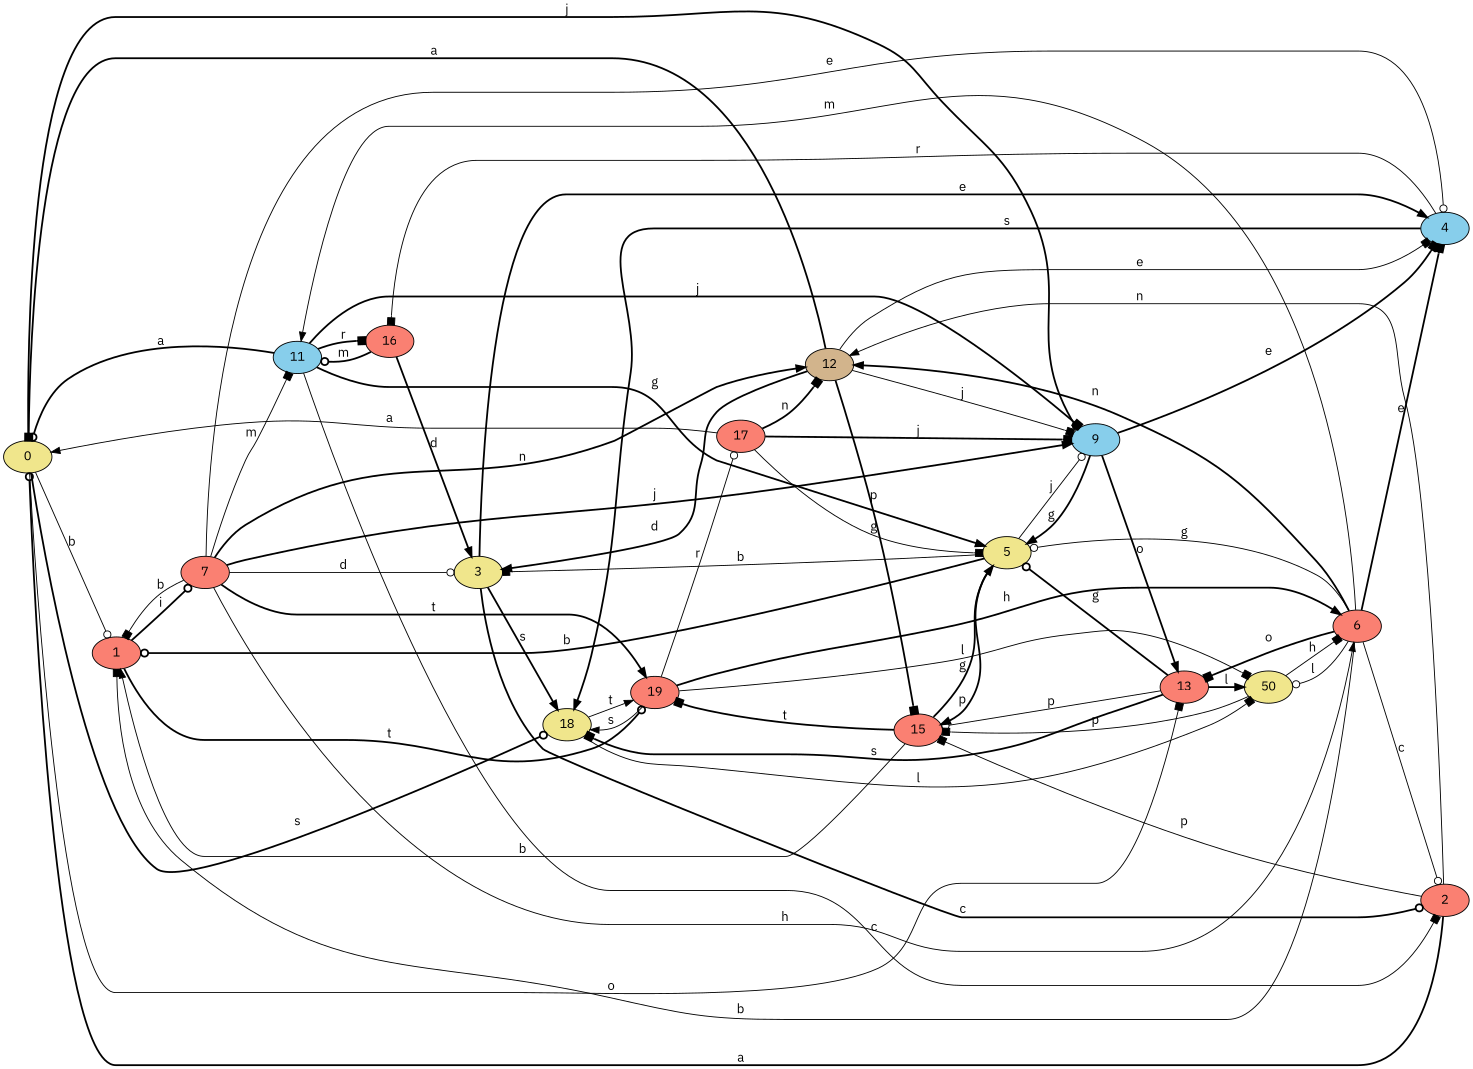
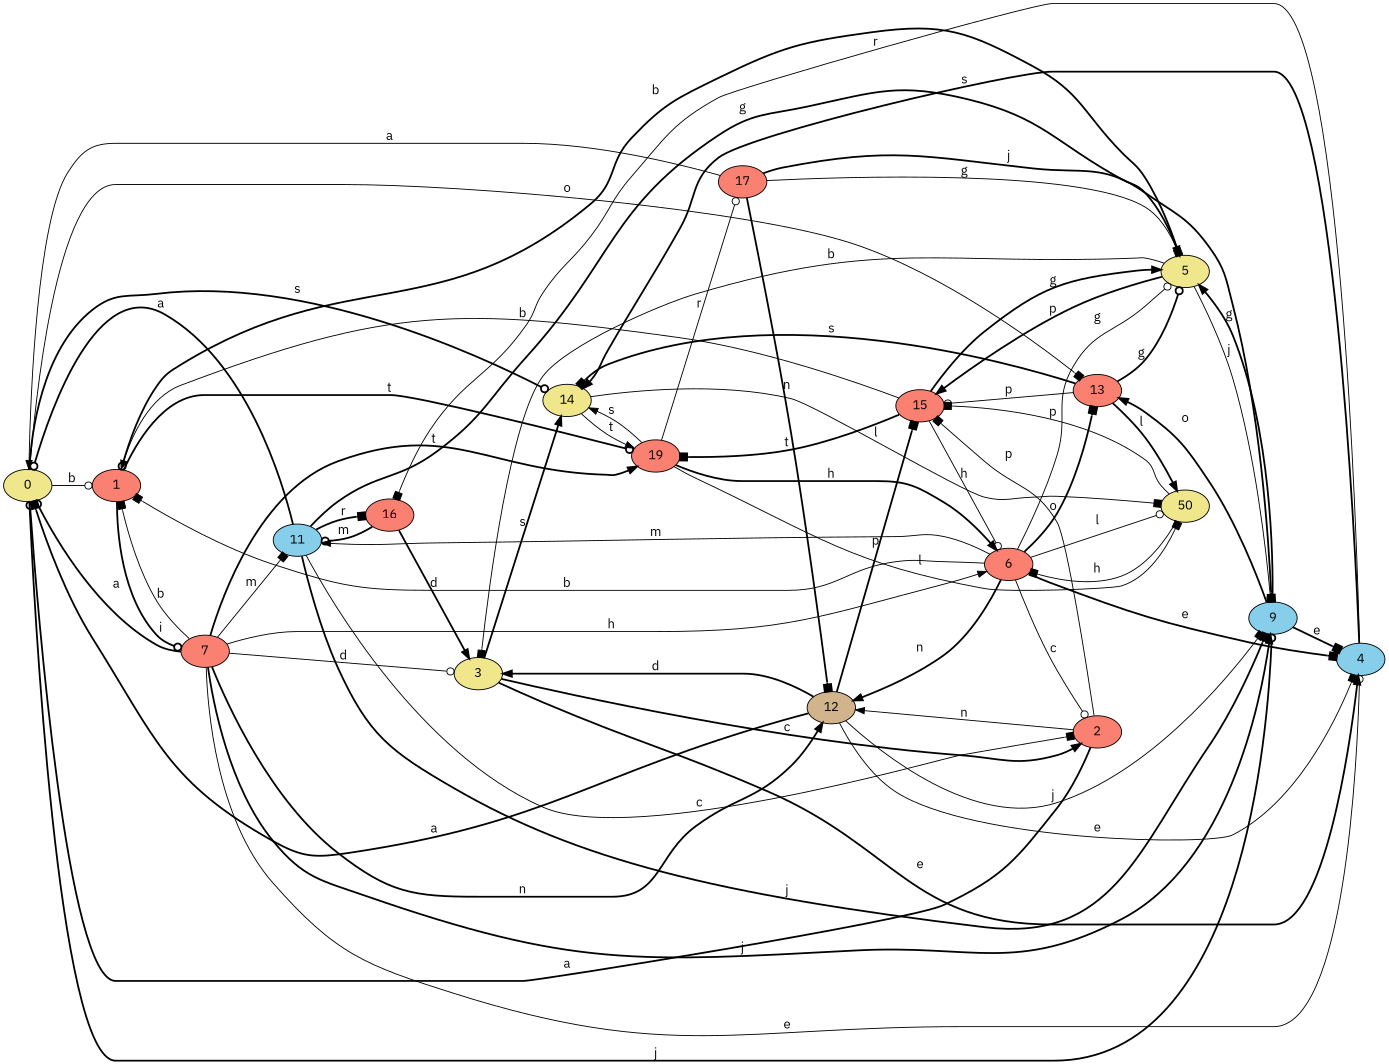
none -> (961, 479)
none -> (97, 594)
(567, 725) -> (567, 400)
(881, 888) -> (786, 734)
